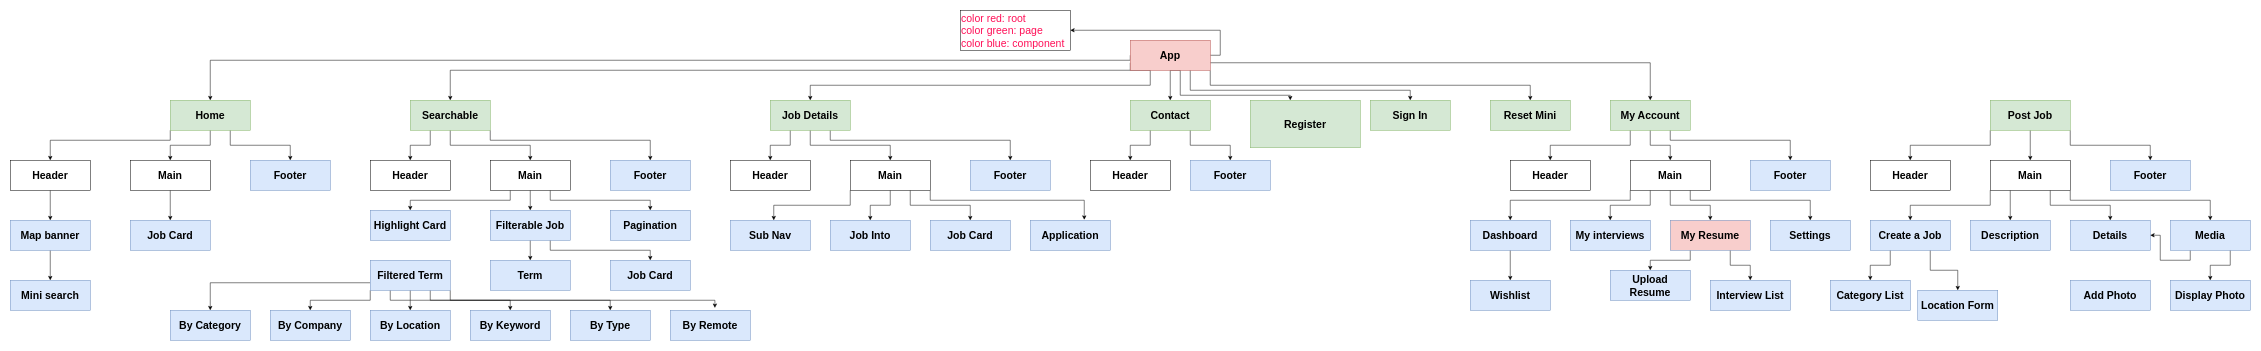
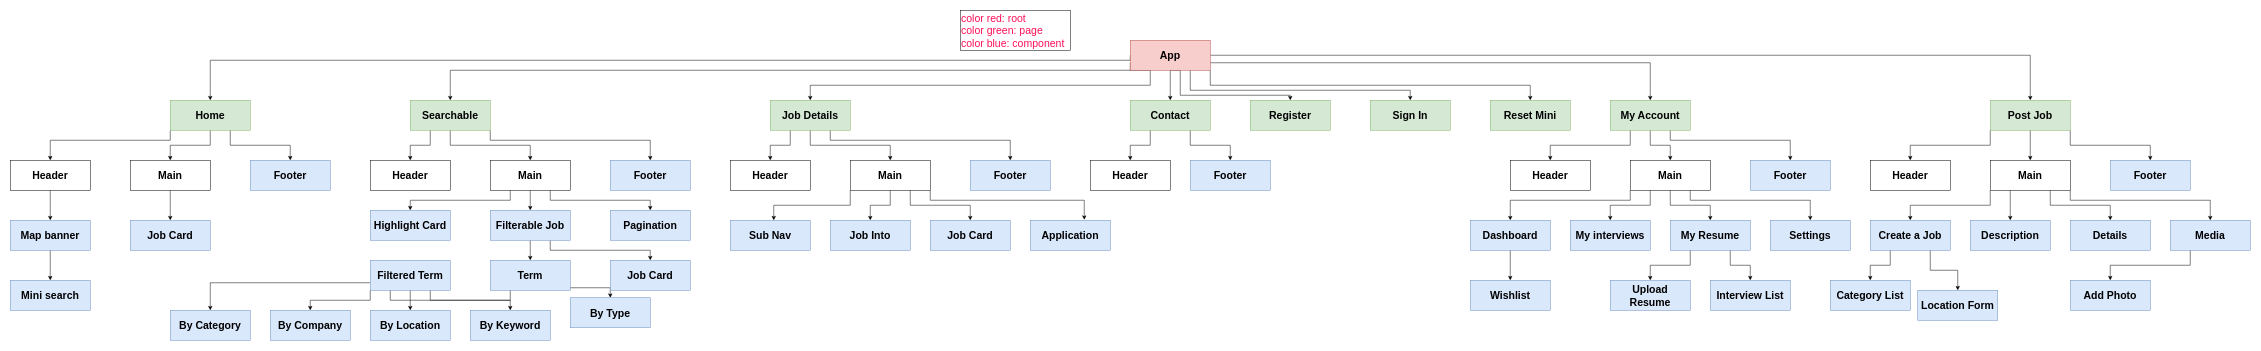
(1074, 30) -> (2030, 95)
(1305, 124) -> (1290, 115)
(1710, 235) -> (1710, 235)
(2155, 235) -> (2110, 275)
(2210, 275) -> none
(1650, 285) -> (1650, 295)
(2210, 295) -> none
(715, 300) -> none
(610, 325) -> (610, 313)
(710, 325) -> none
